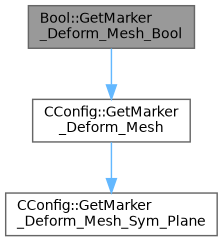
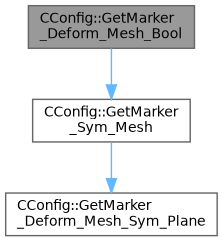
(111, 27) -> (111, 27)
(111, 121) -> (111, 121)
